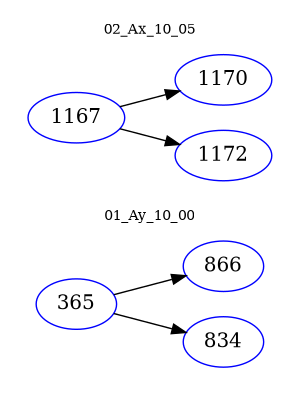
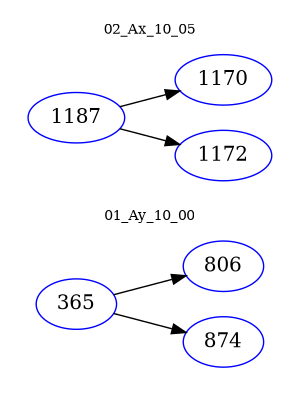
(76, 118) -> (76, 118)
(223, 266) -> (223, 266)
(223, 342) -> (223, 342)
